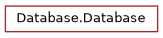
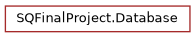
(82, 19) -> (98, 19)
